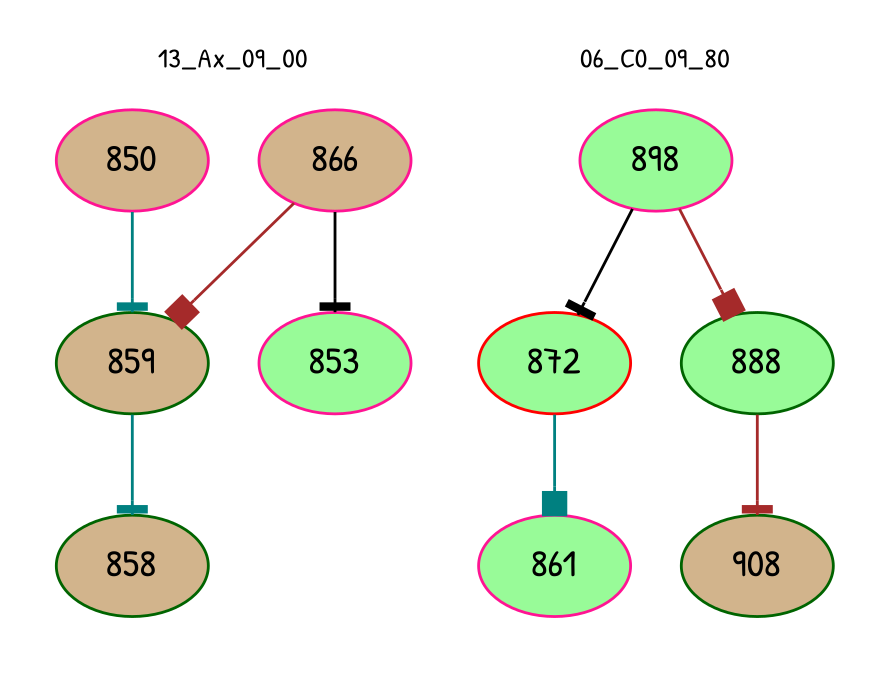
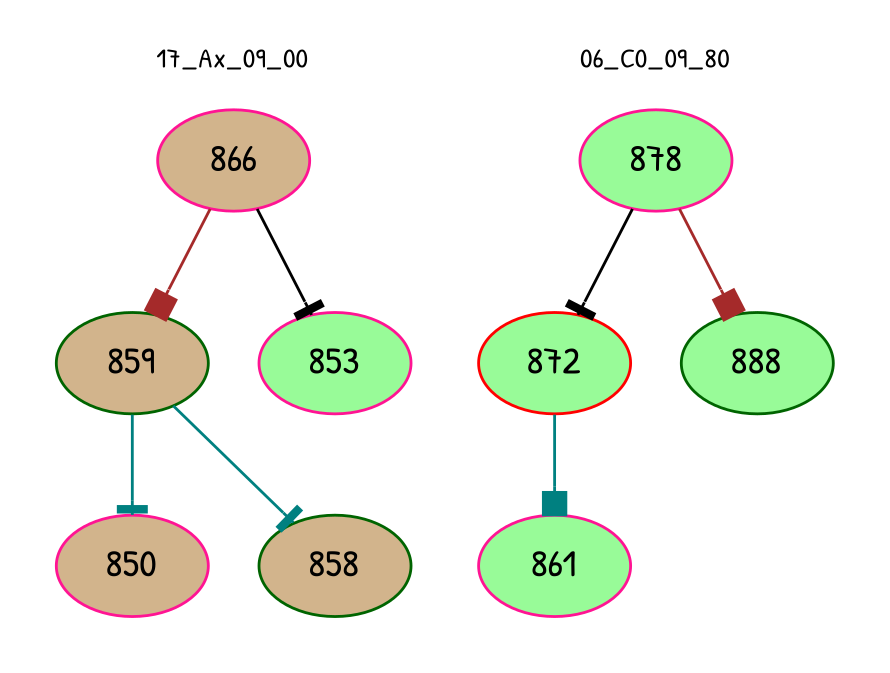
(234, 61) -> (234, 61)
(656, 160) -> (656, 160)
(132, 255) -> (132, 458)
(757, 566) -> none
